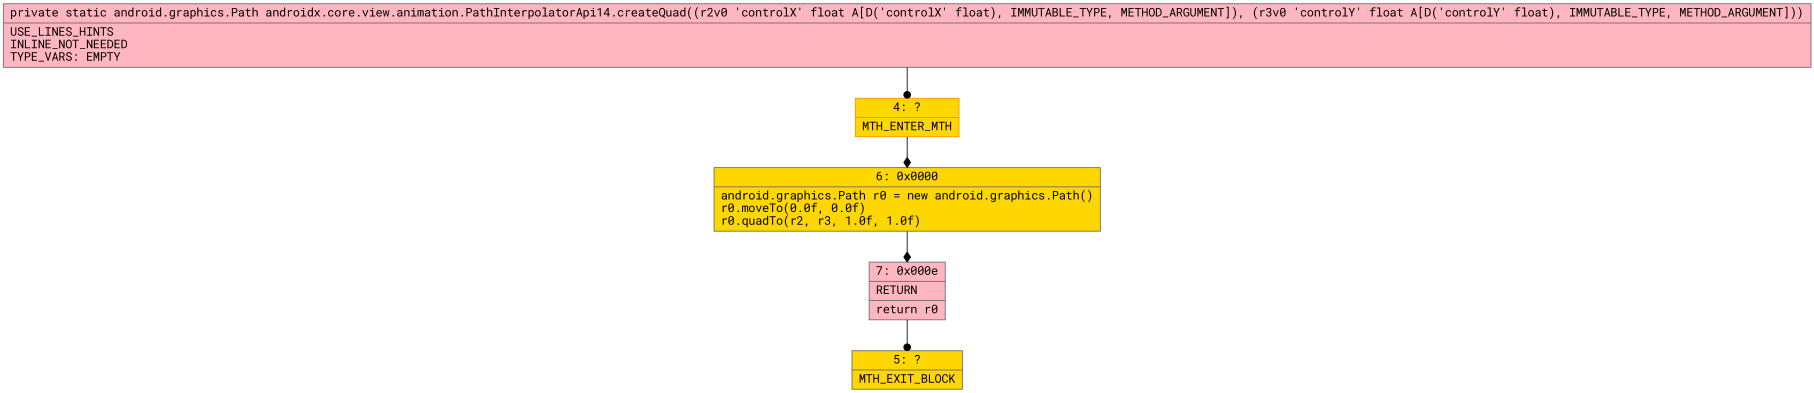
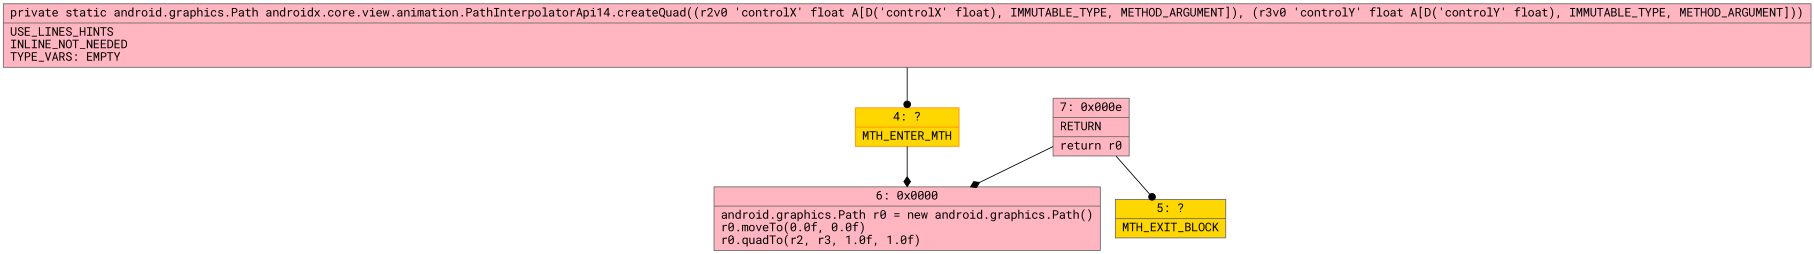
(907, 199) -> (907, 219)
(907, 242) -> (1016, 164)
